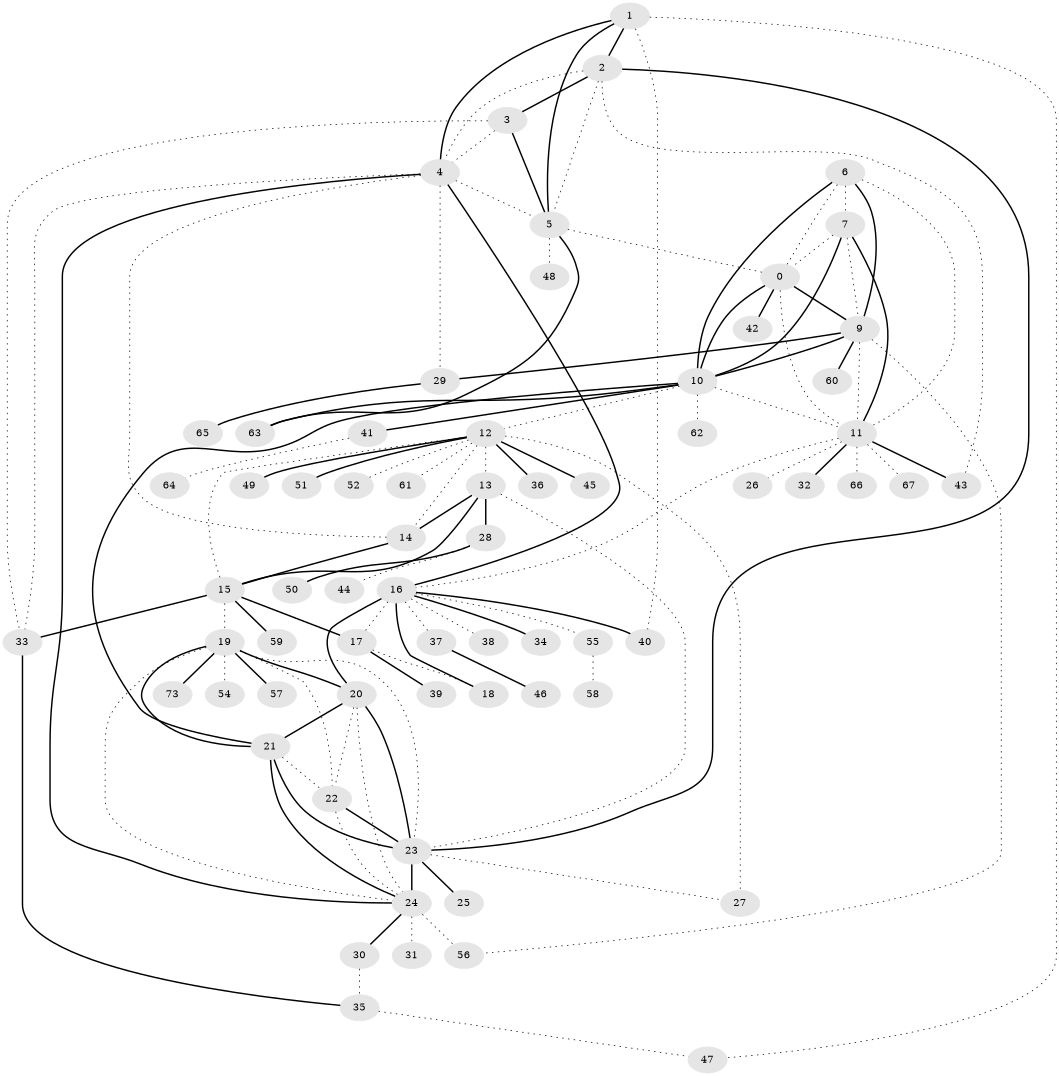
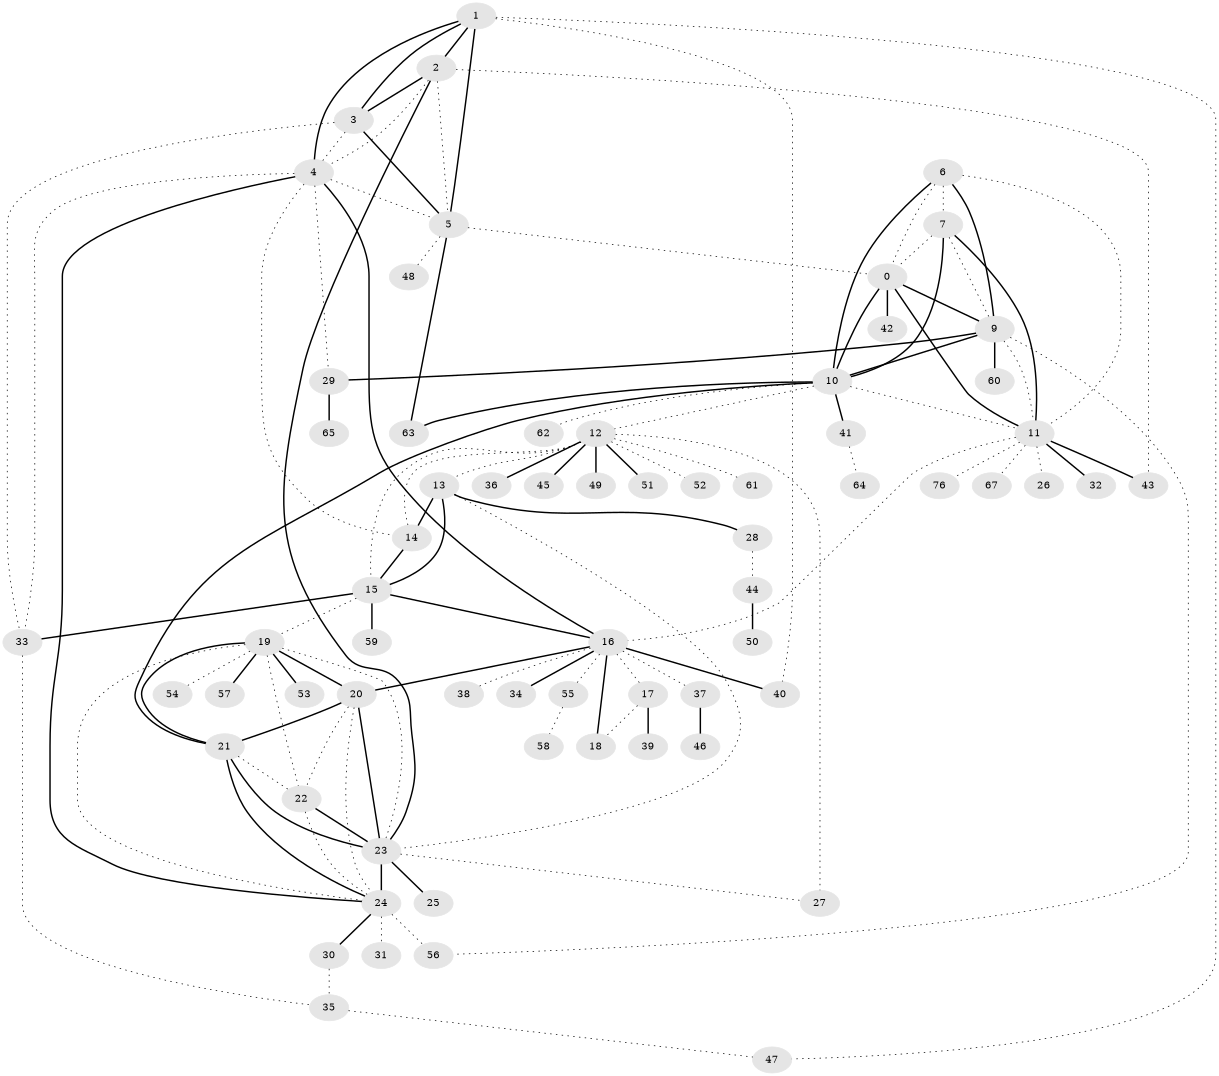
none -> (406, 59)
(793, 367) -> (948, 366)
(857, 486) -> (940, 486)
(388, 563) -> (753, 620)
(291, 616) -> (490, 616)
(173, 695) -> (305, 695)
(52, 940) -> (40, 931)
